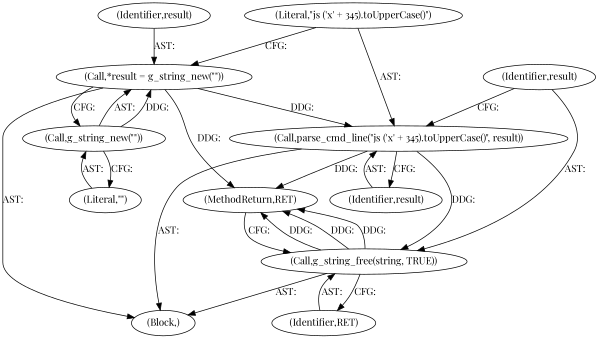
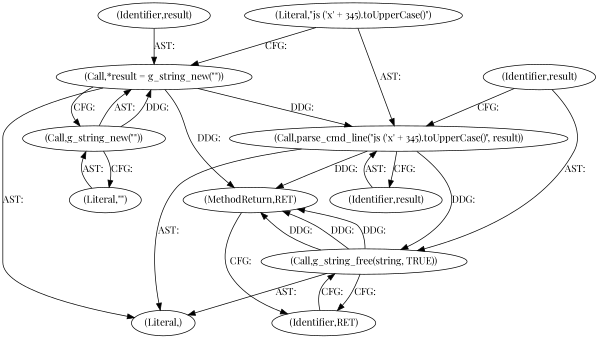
(254, 241) -> (229, 274)
(334, 292) -> (334, 292)
(163, 323) -> (163, 323)
